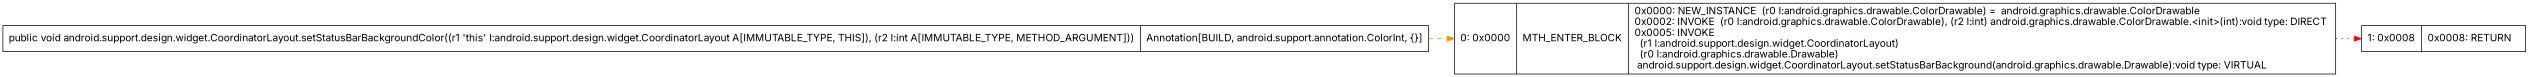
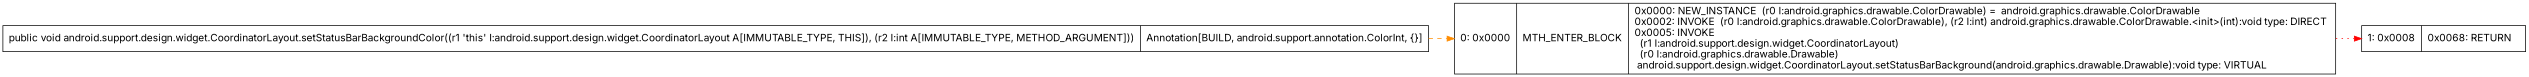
(2474, 38) -> (2474, 38)
